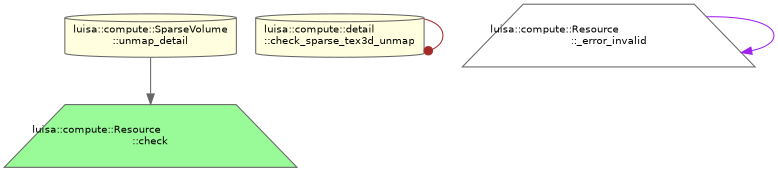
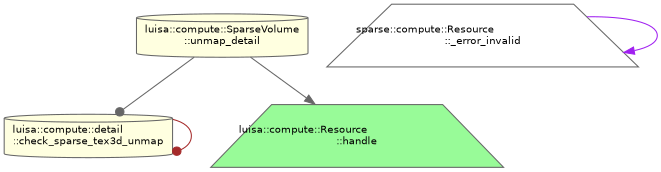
(609, 36) -> (483, 36)
none -> (159, 83)
(151, 136) -> (357, 136)
